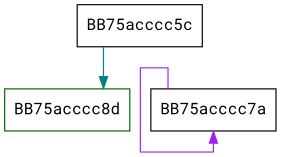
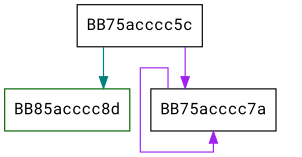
none -> (185, 62)
(67, 110) -> (67, 110)
